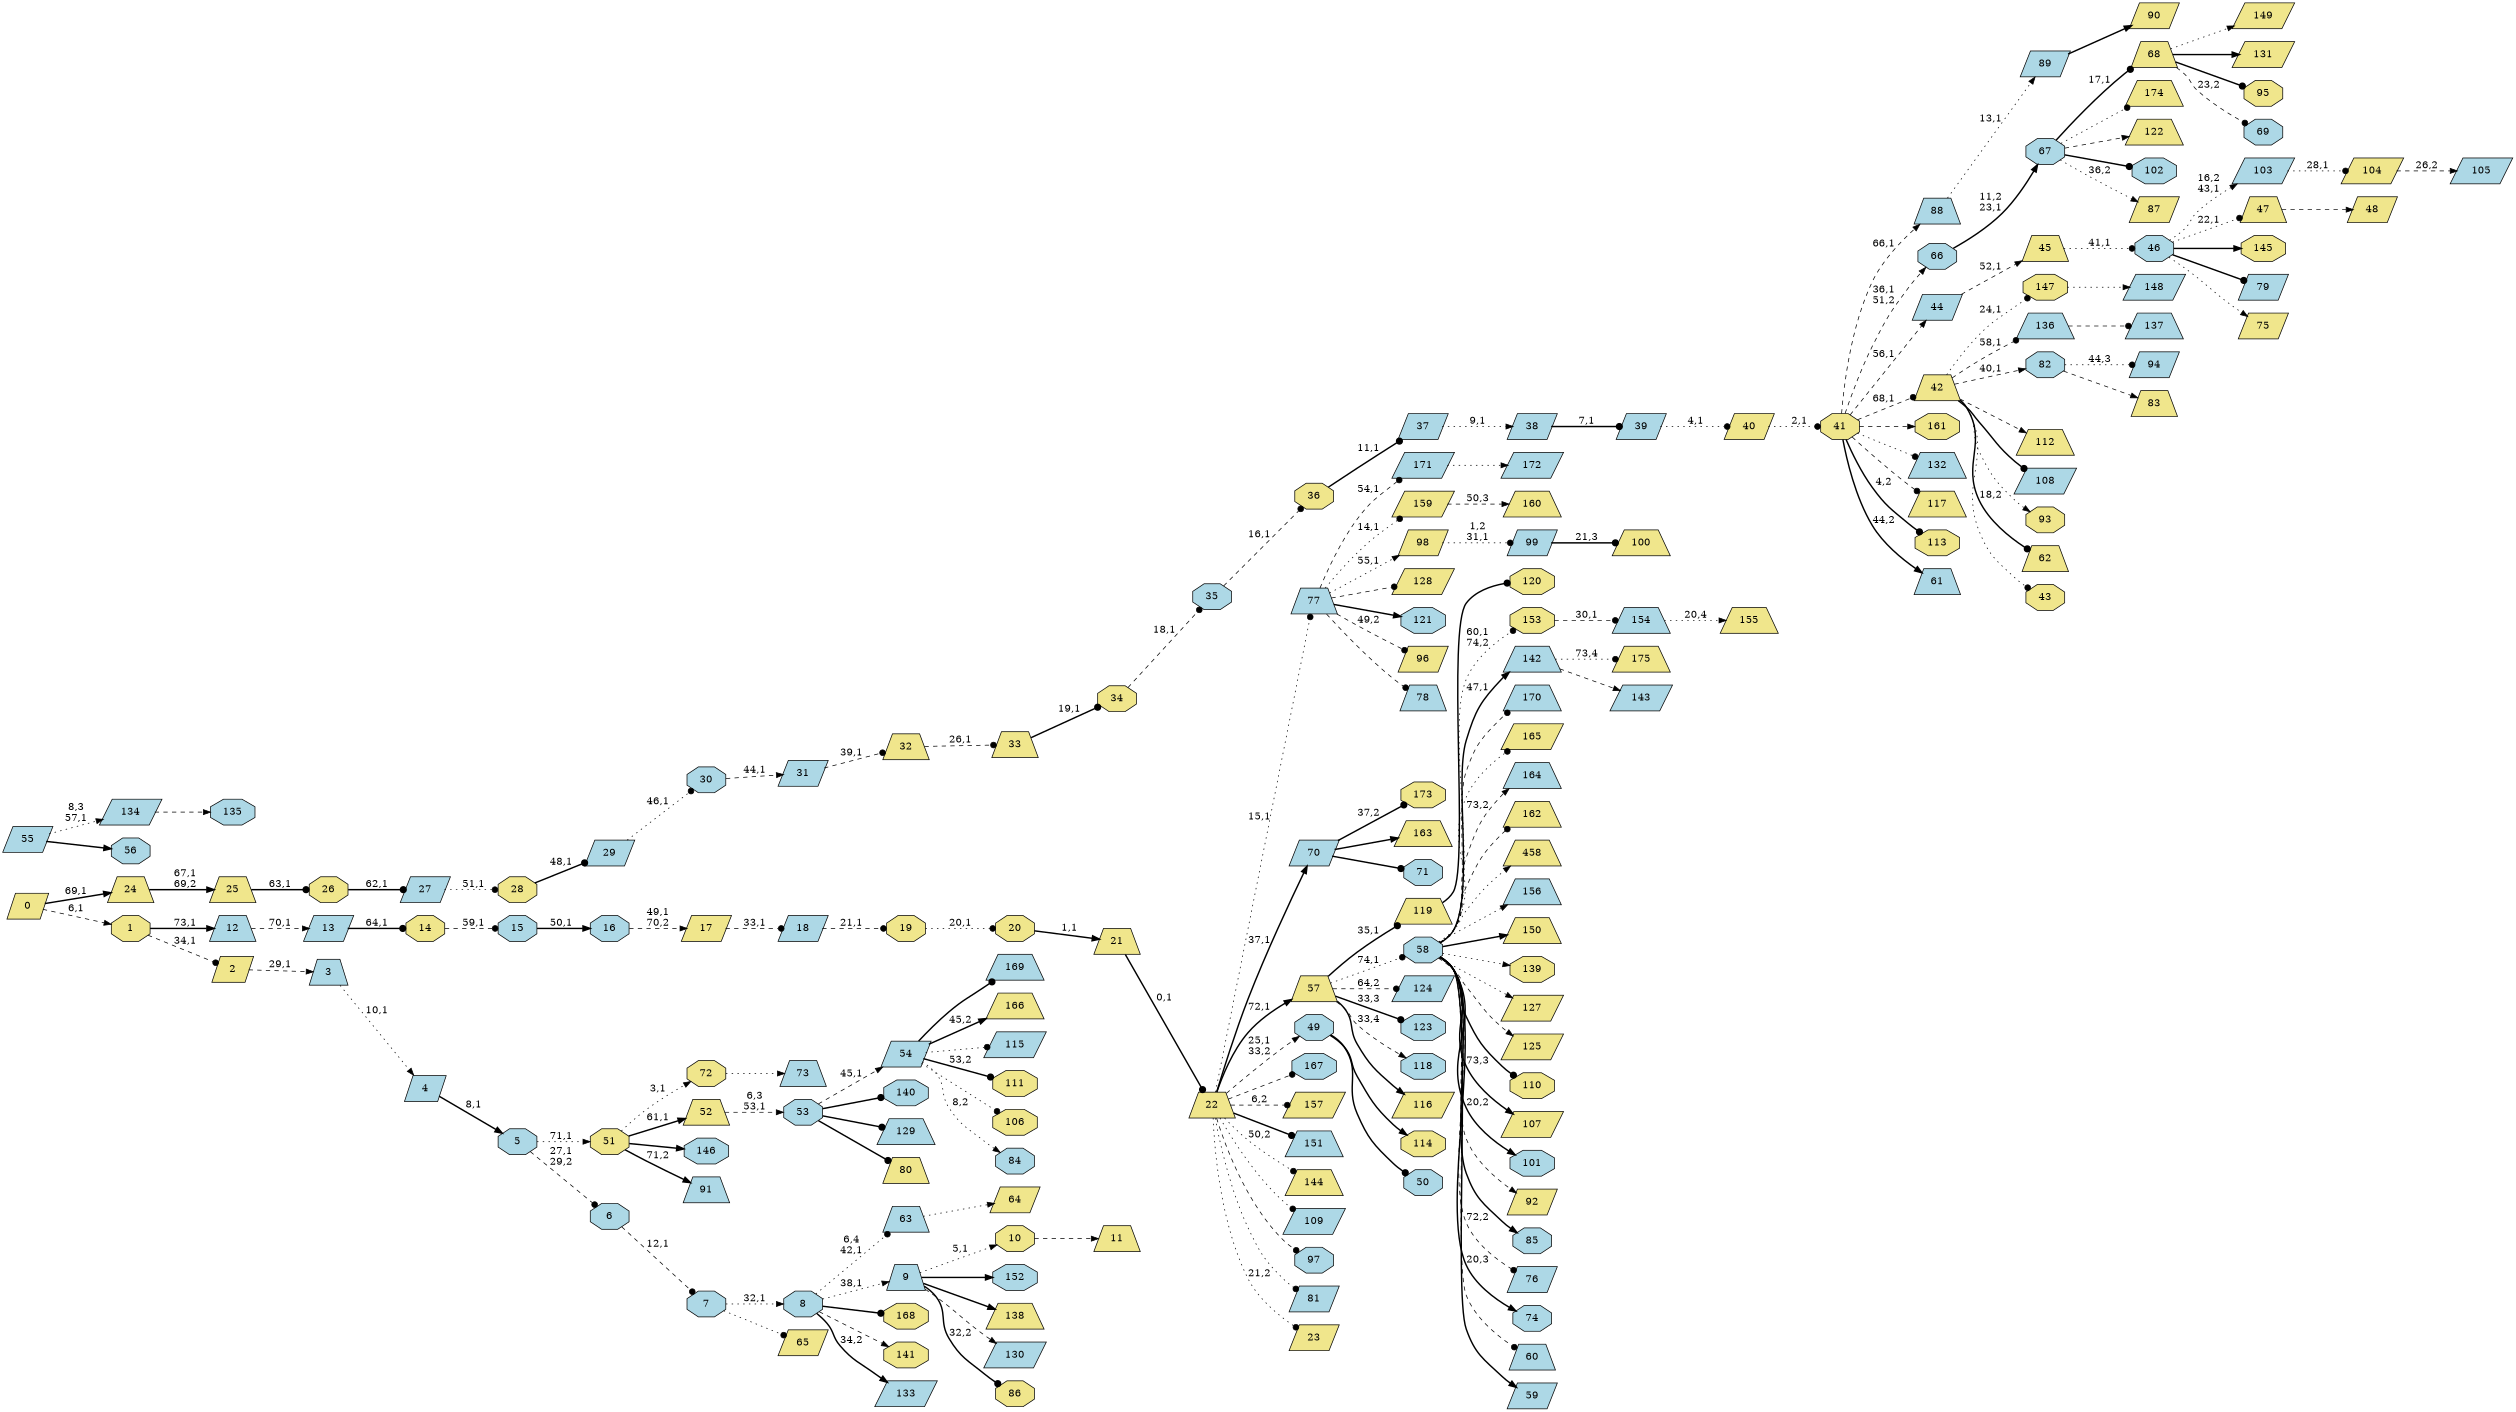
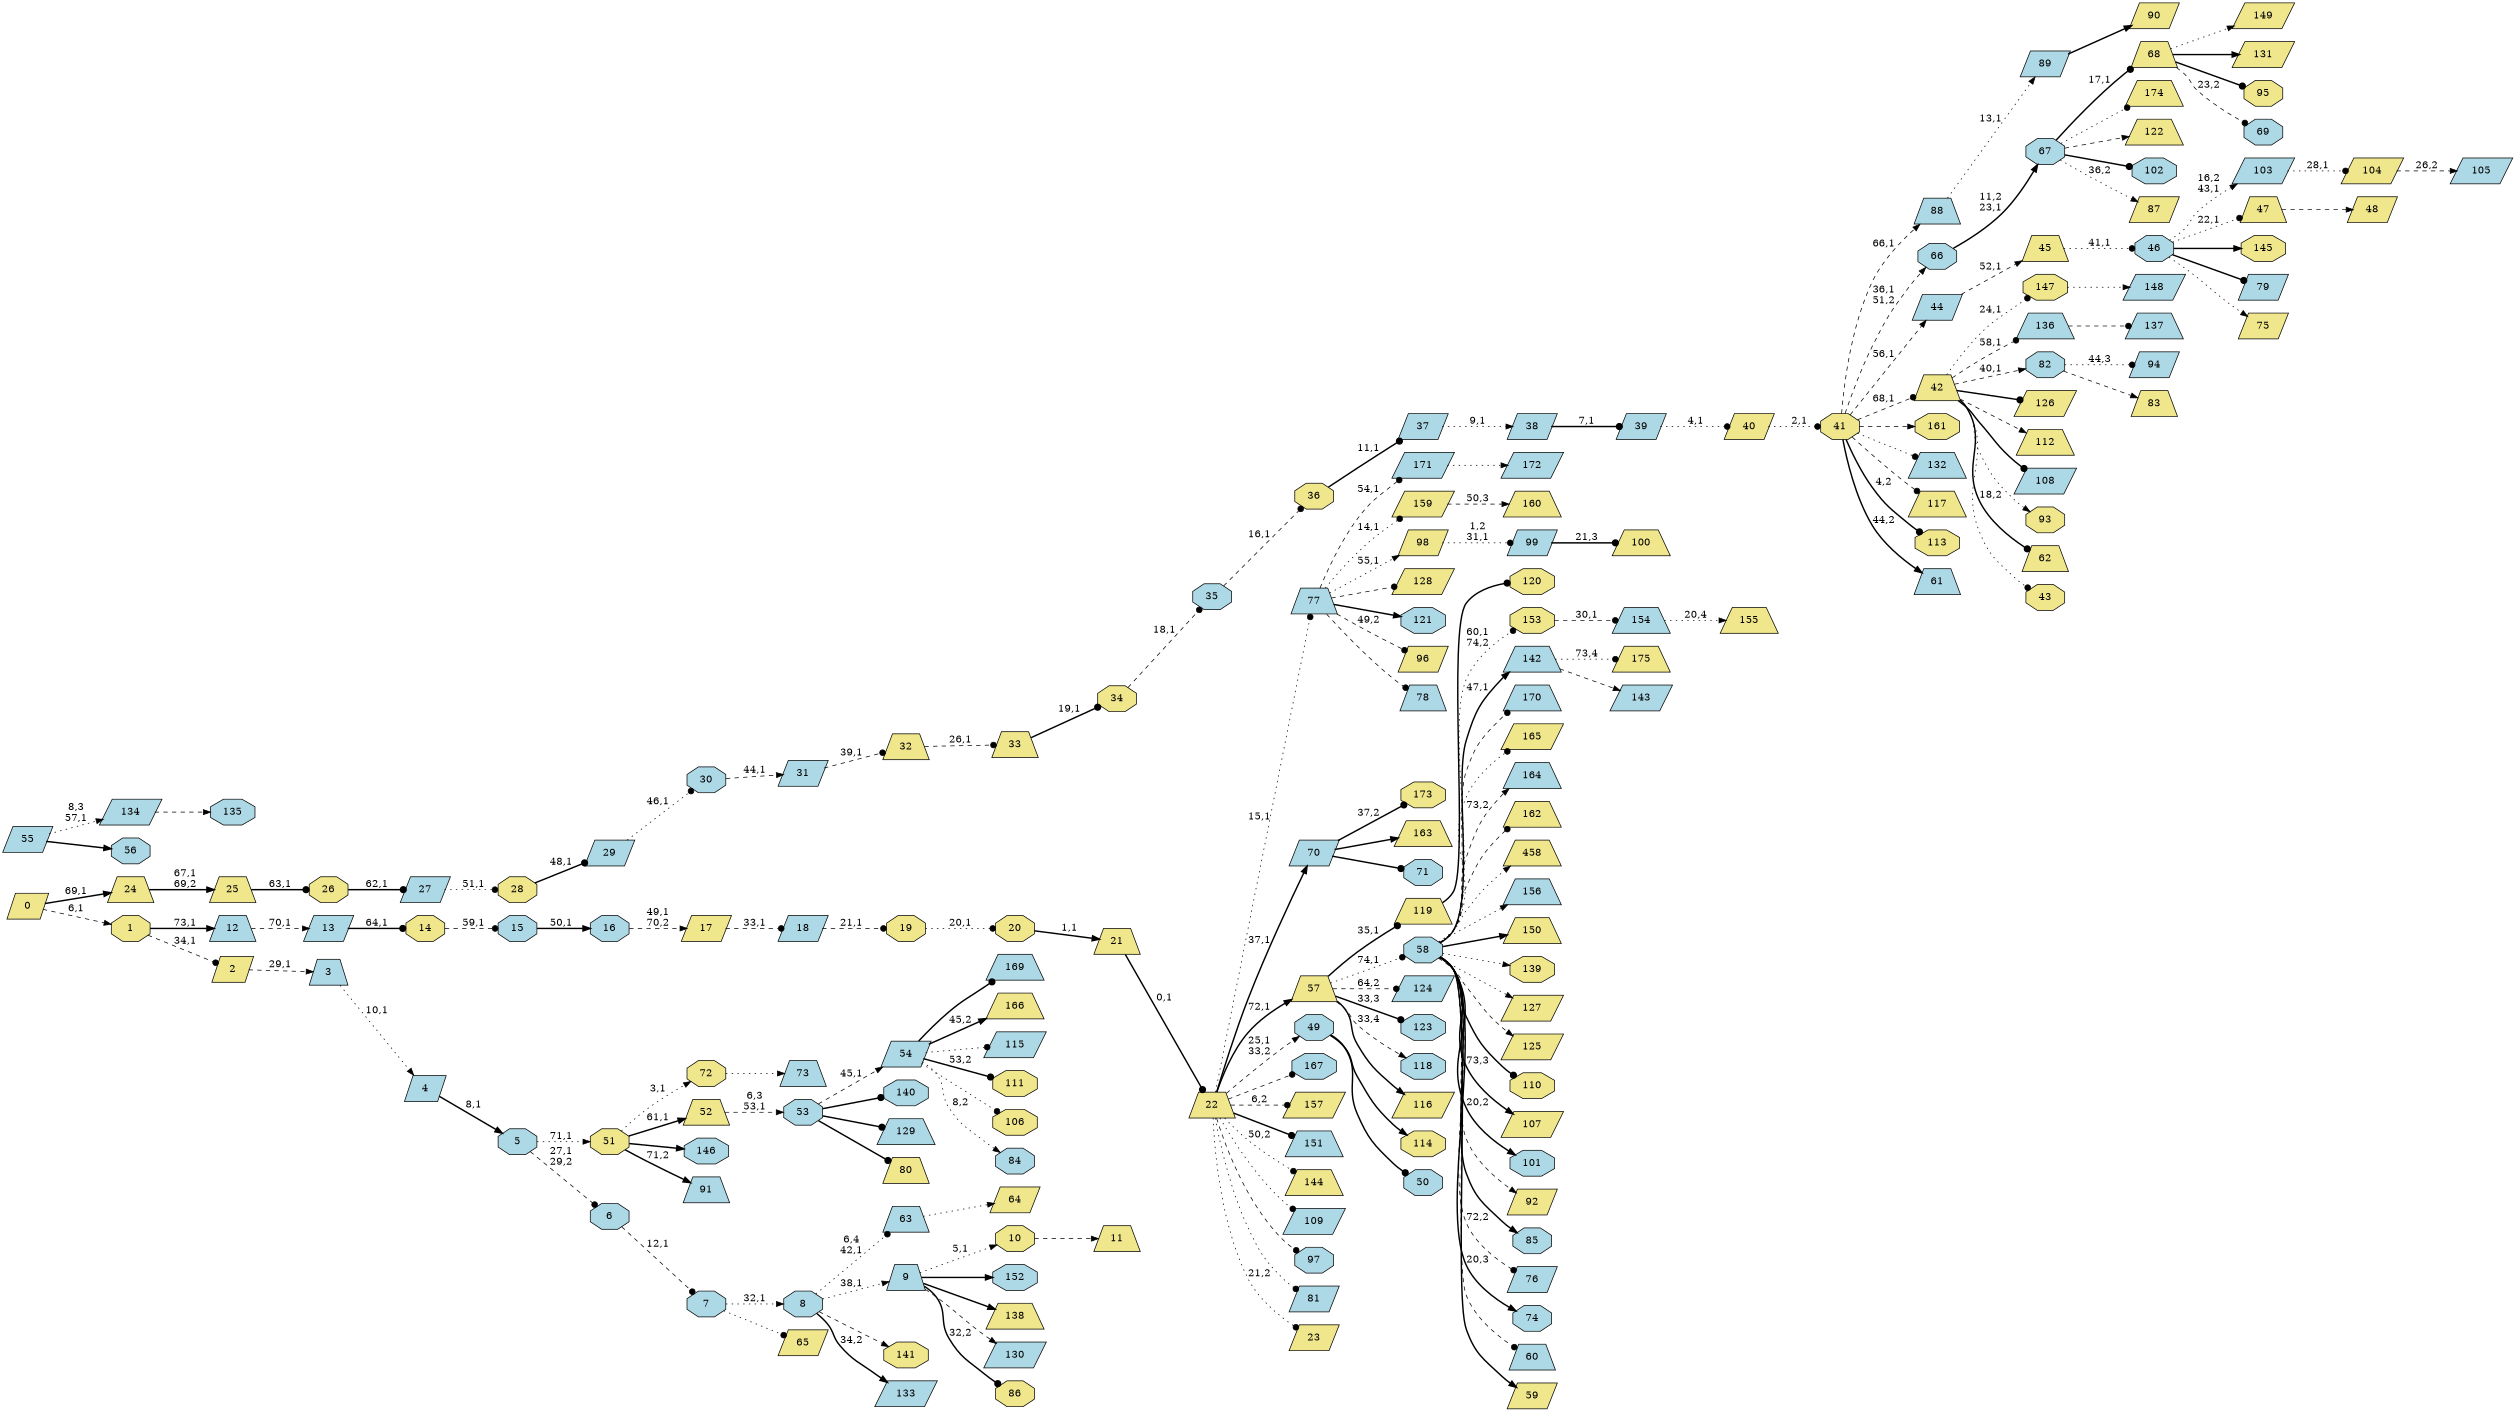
none -> (2045, 404)
(906, 1316) -> none
(1532, 1396) -> (1532, 1396)
